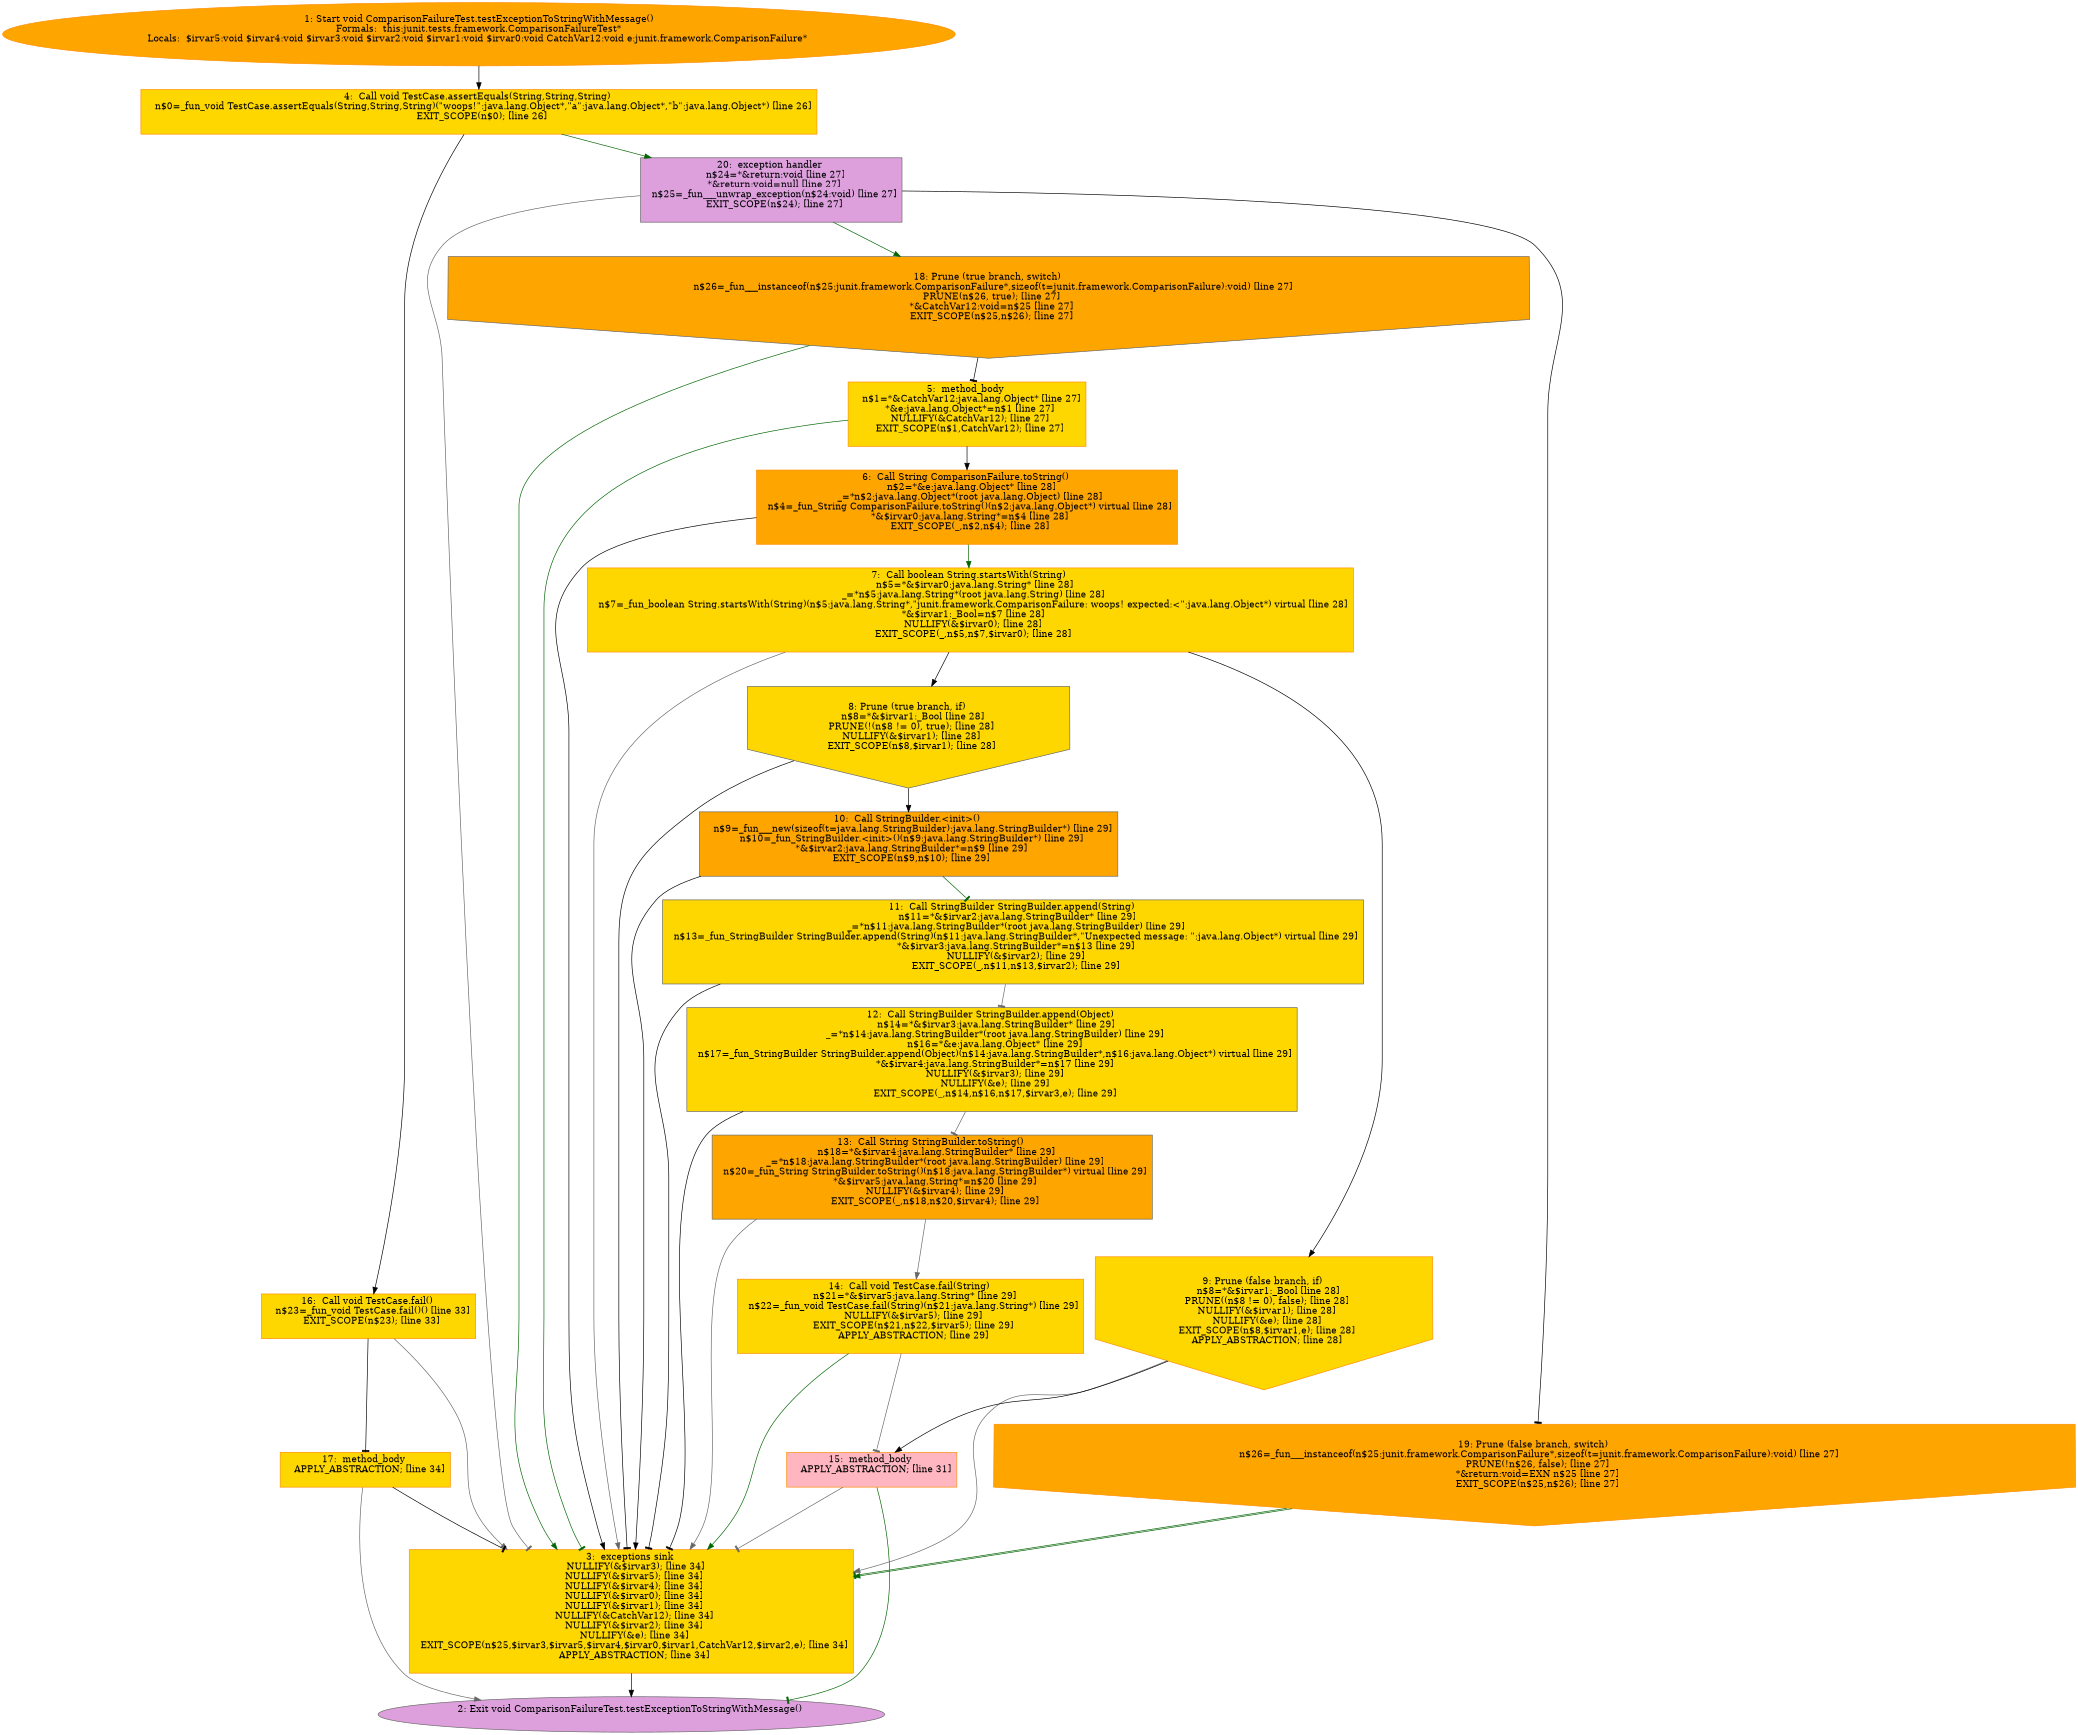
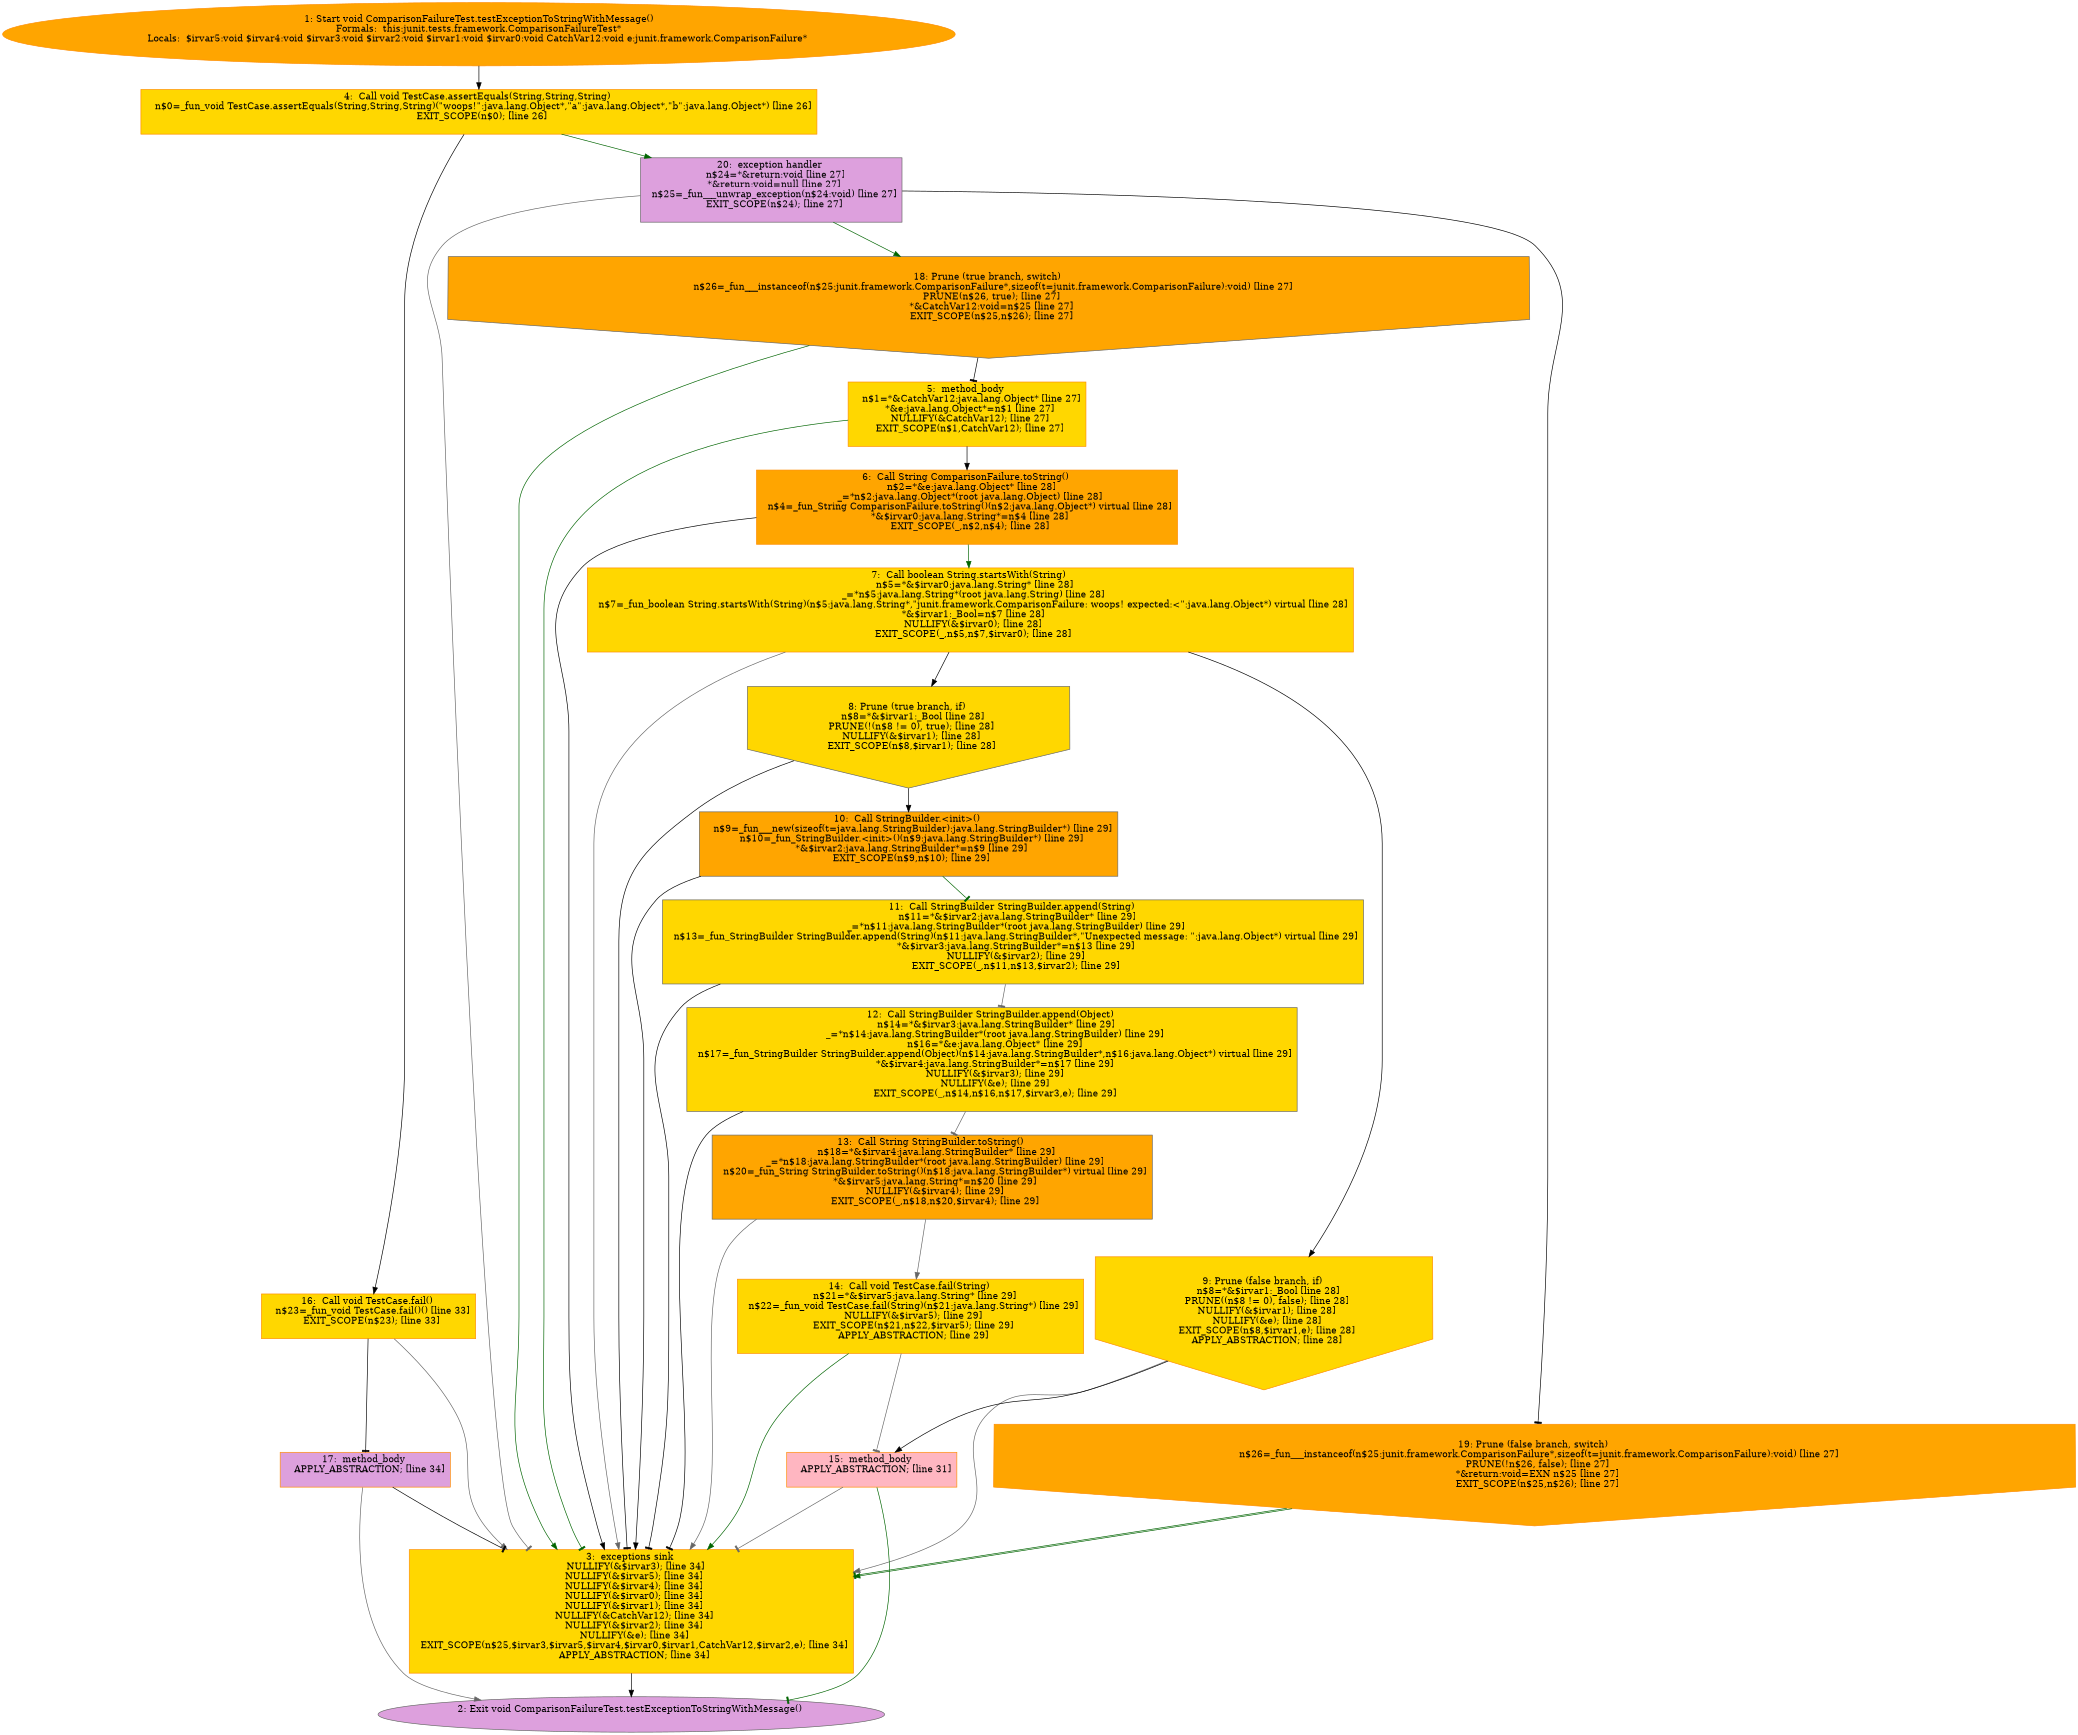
(365, 1470) -> (365, 1470)
